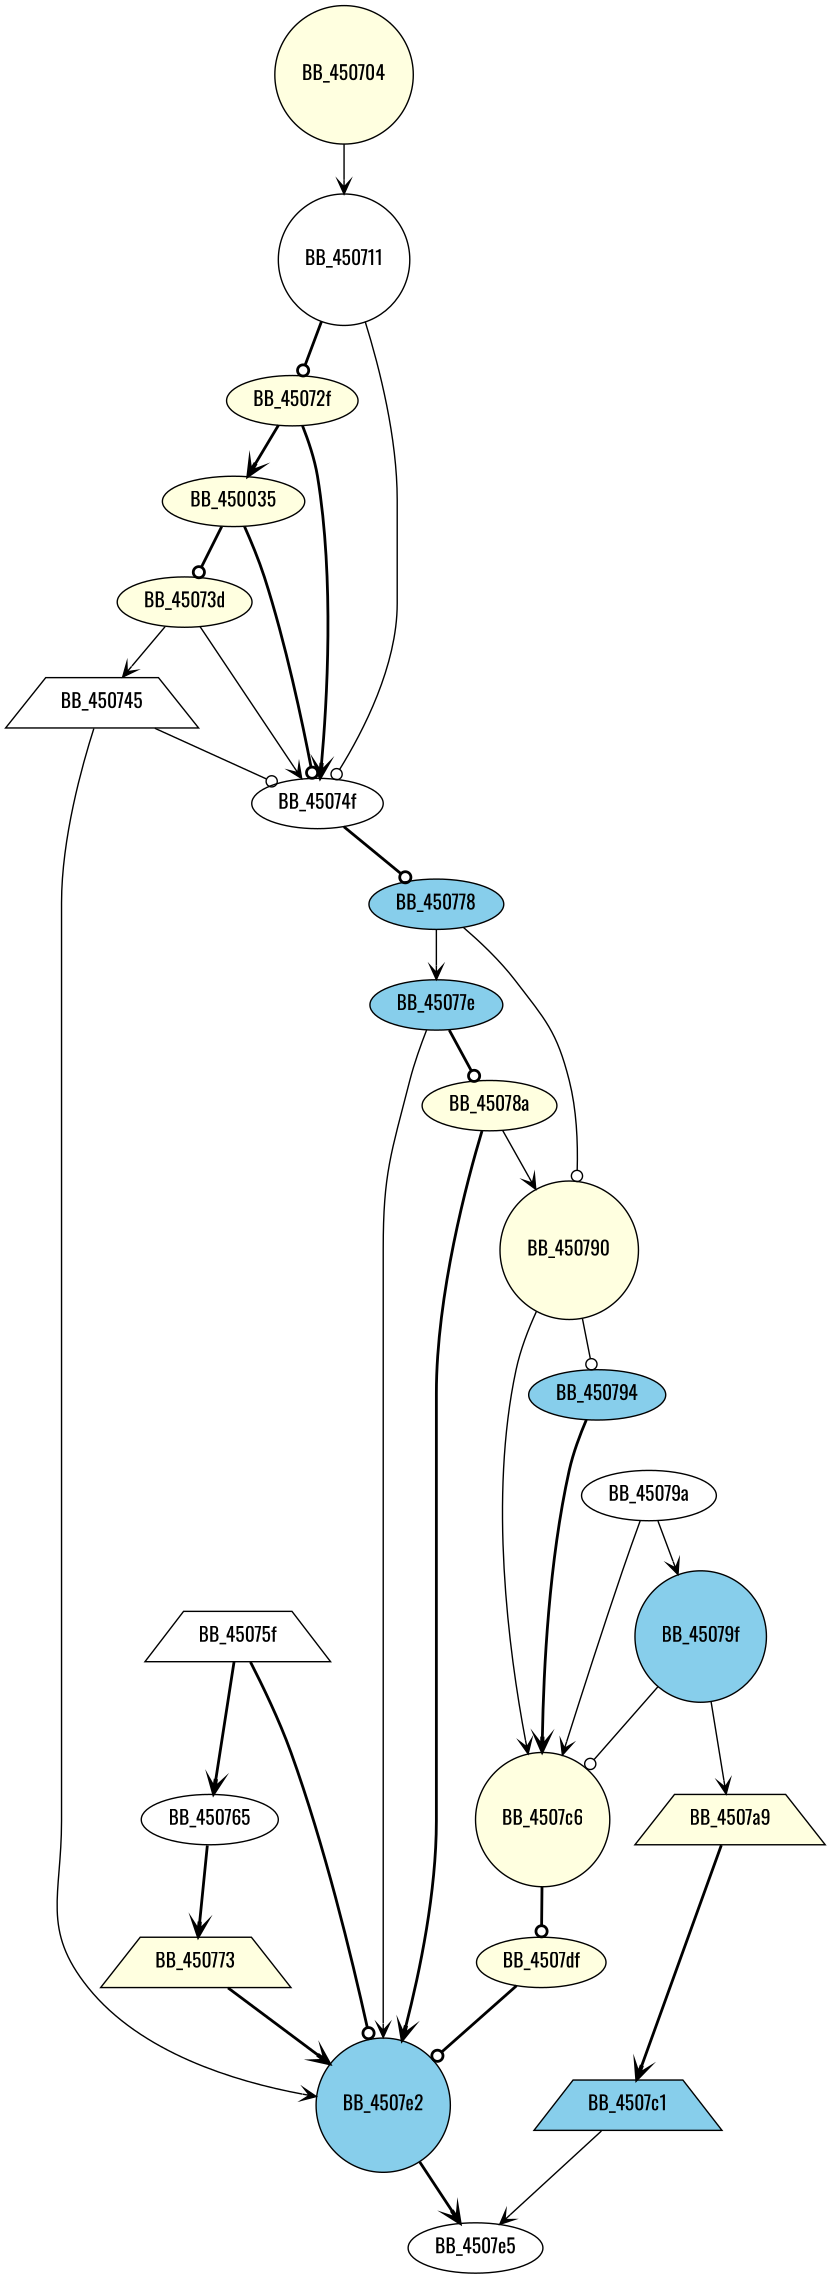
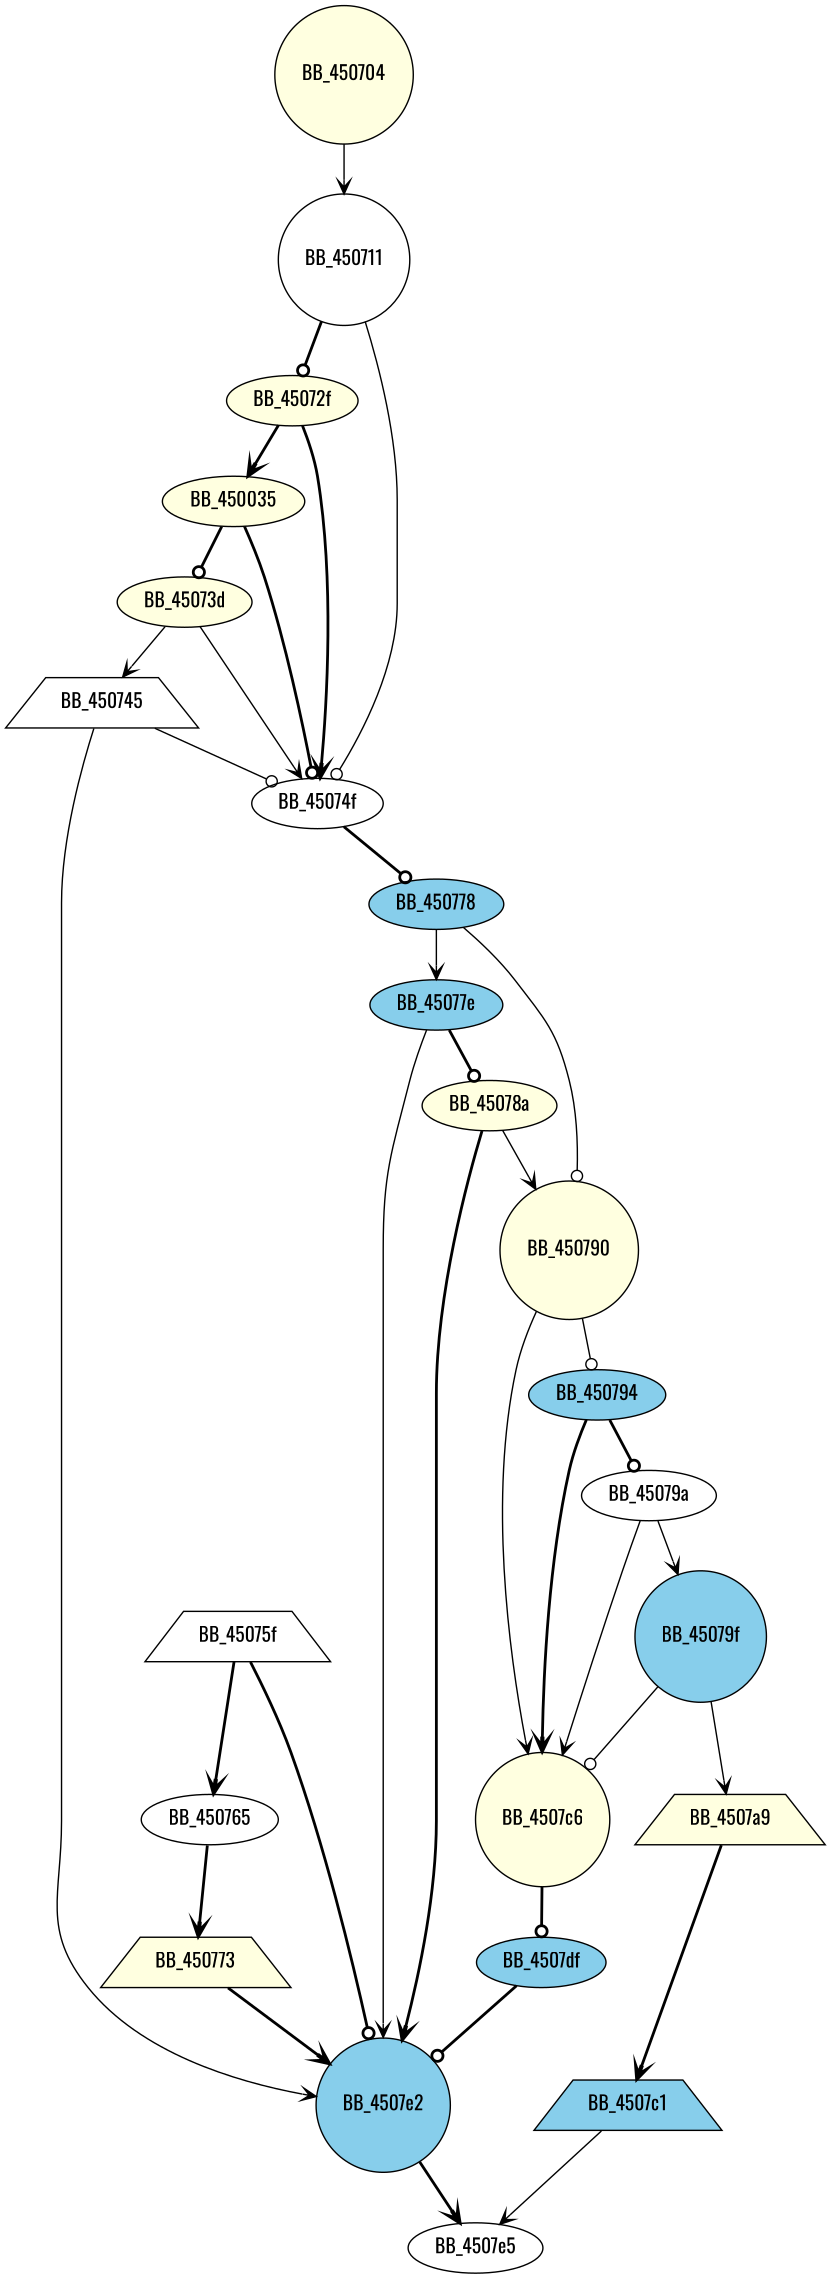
none -> (620, 1440)
(541, 1962) -> (541, 1962)
